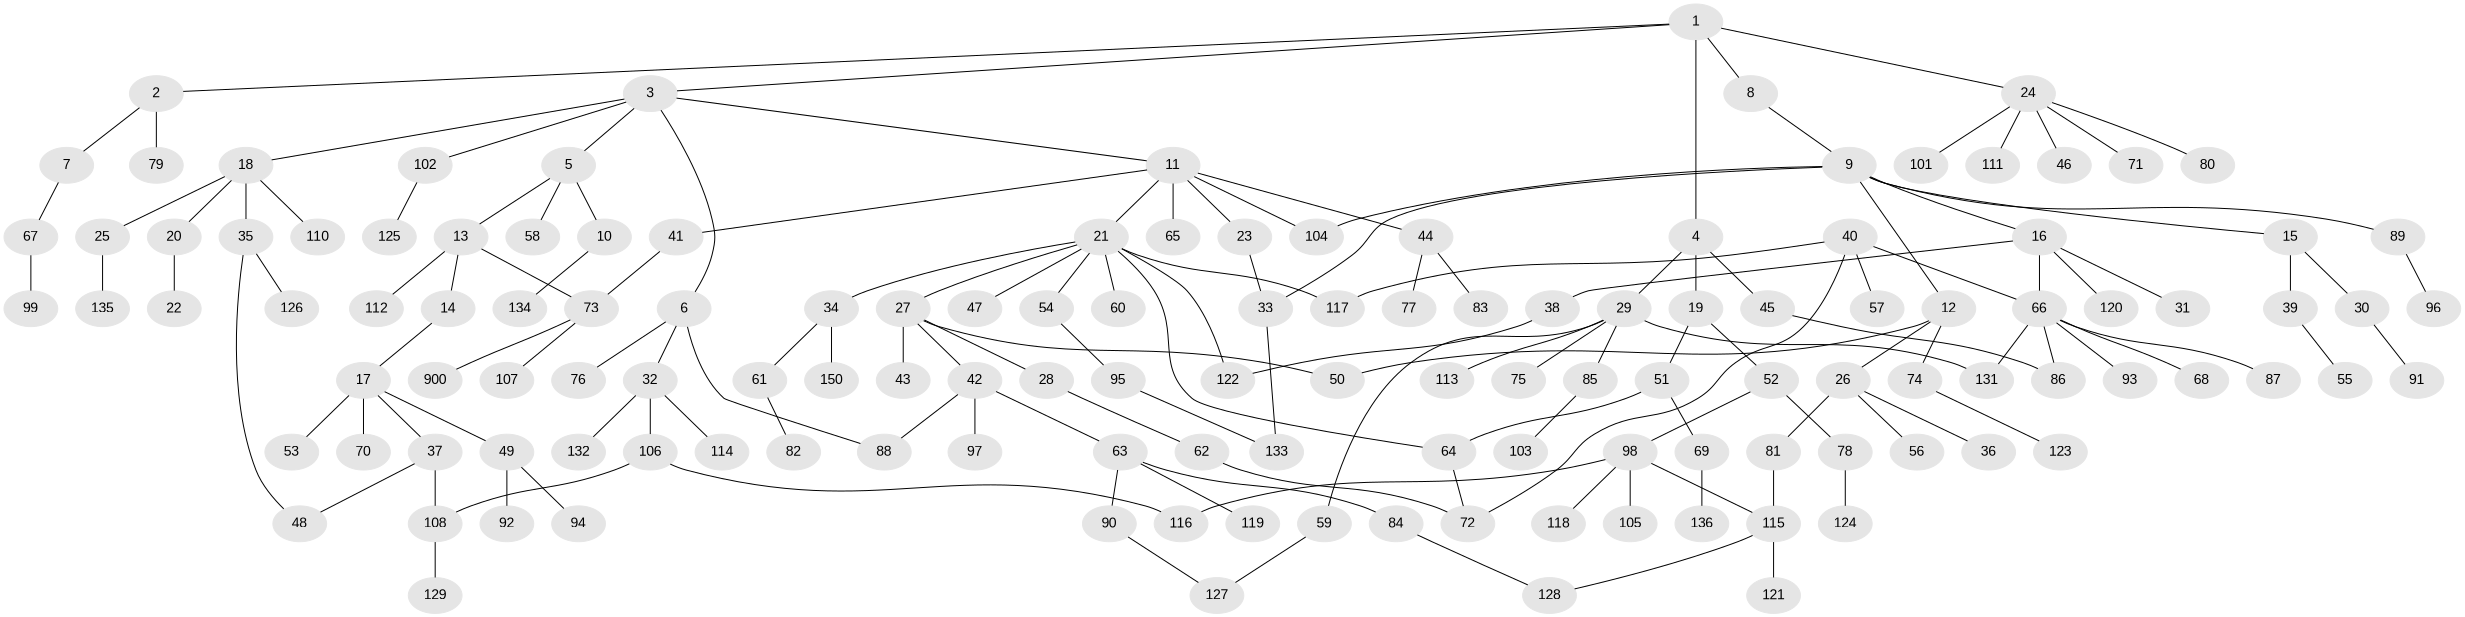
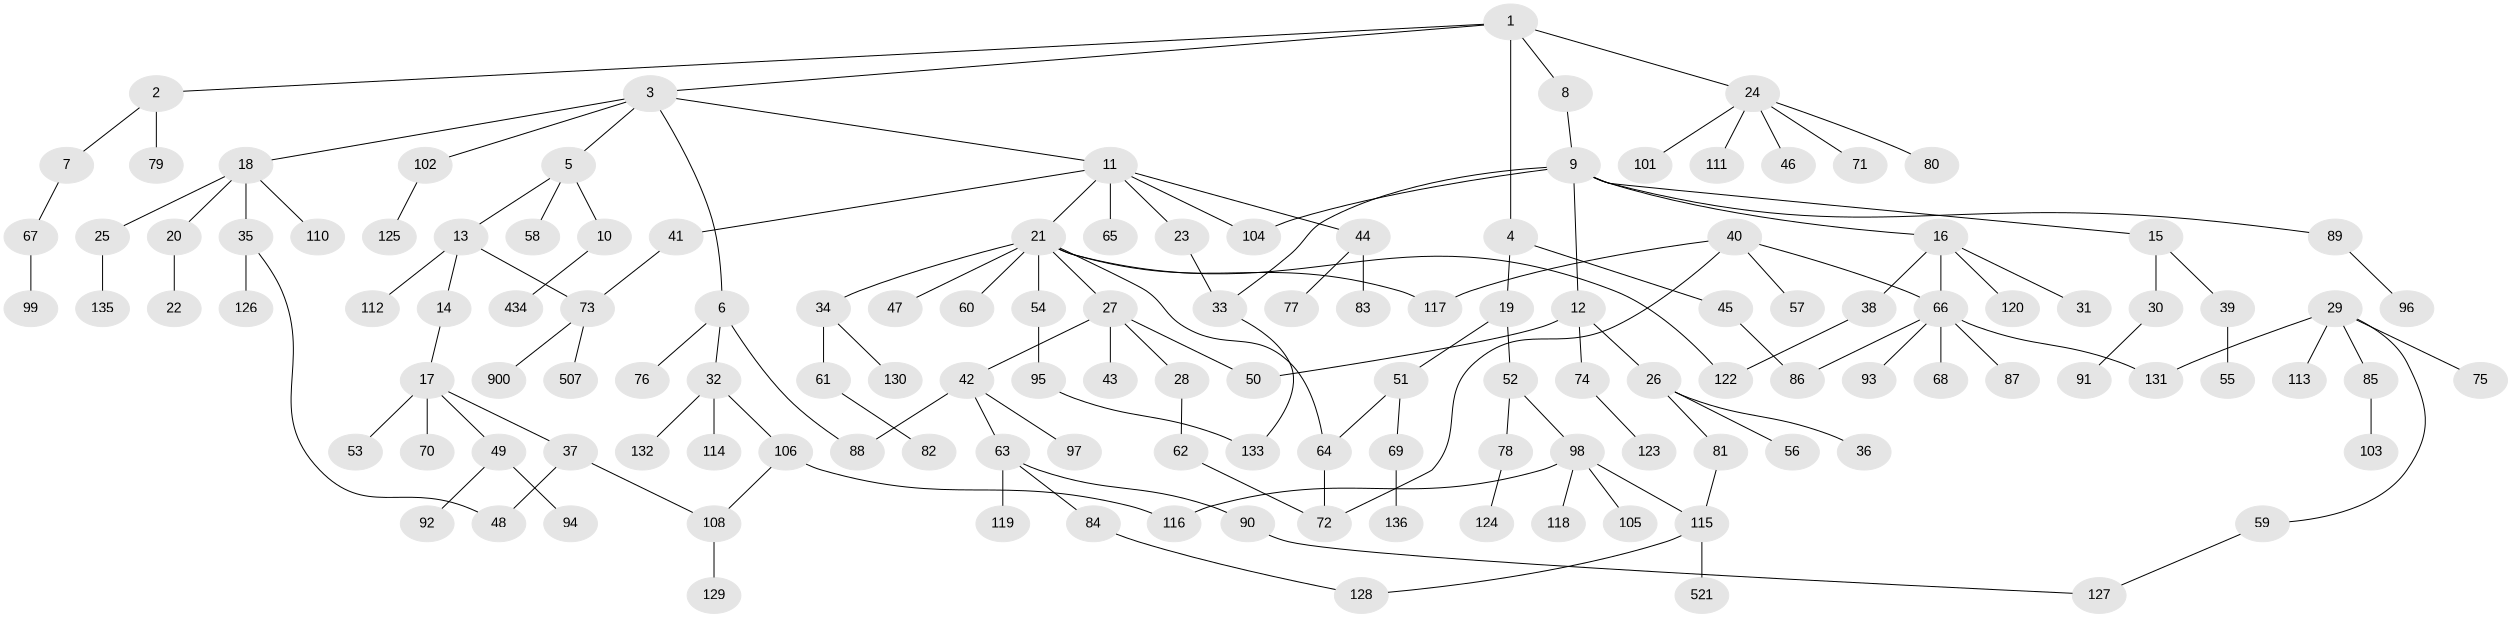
(1660, 273) -> none
(520, 309) -> (516, 309)
(507, 380) -> (571, 380)
(832, 380) -> (895, 380)
(1774, 596) -> (1702, 596)
